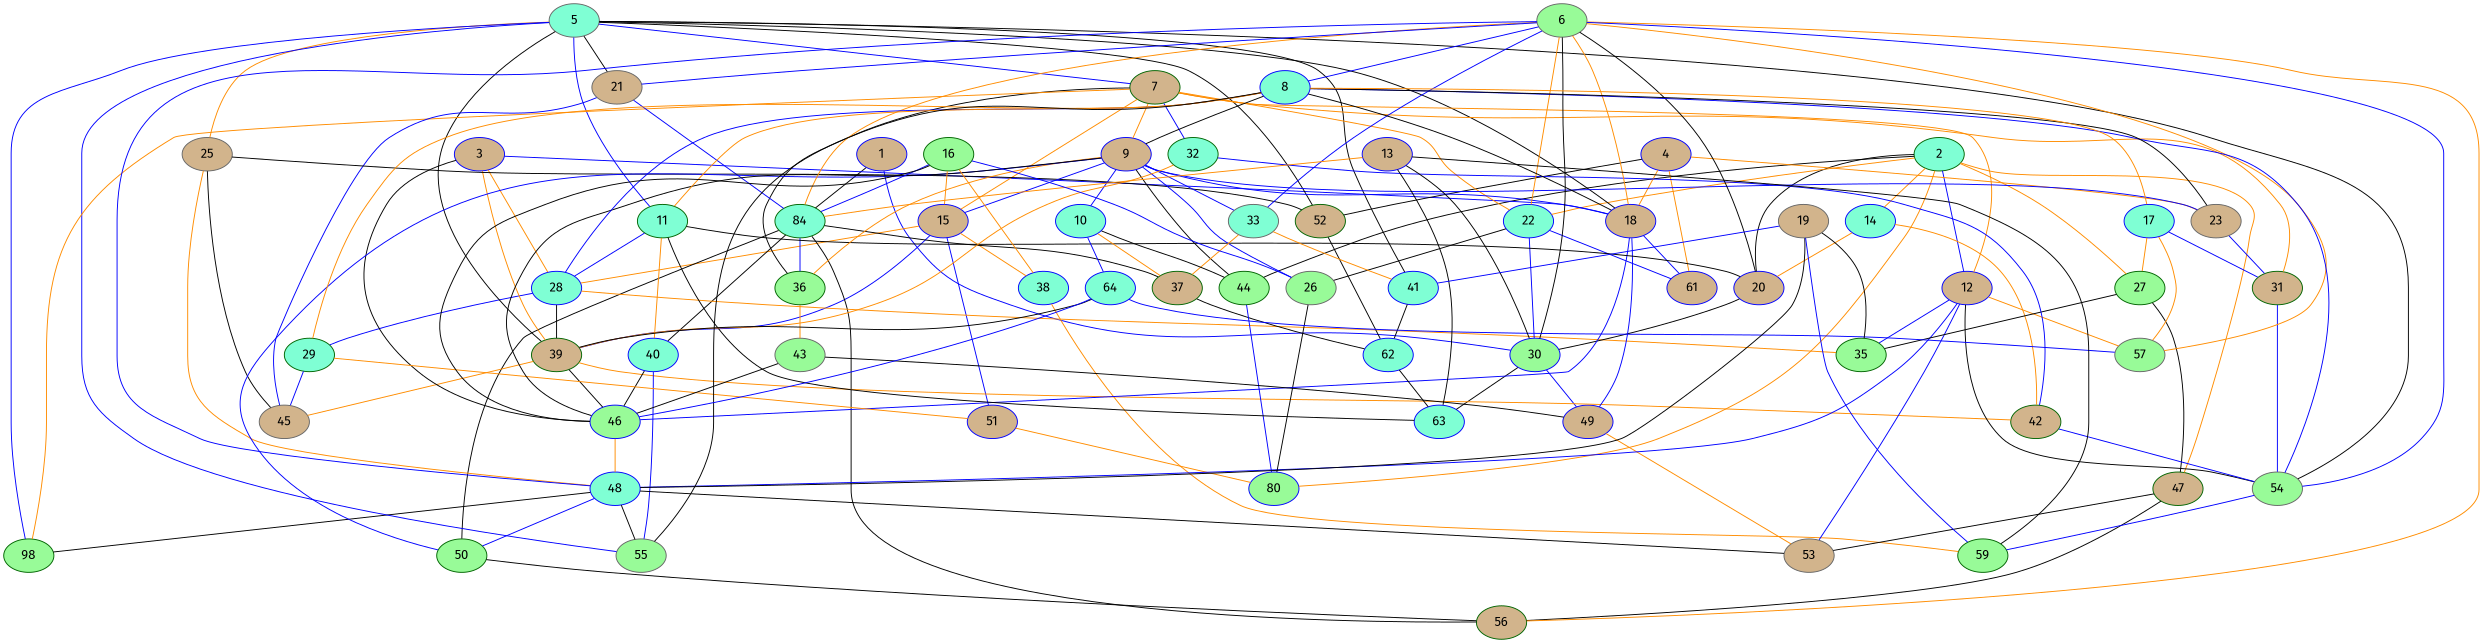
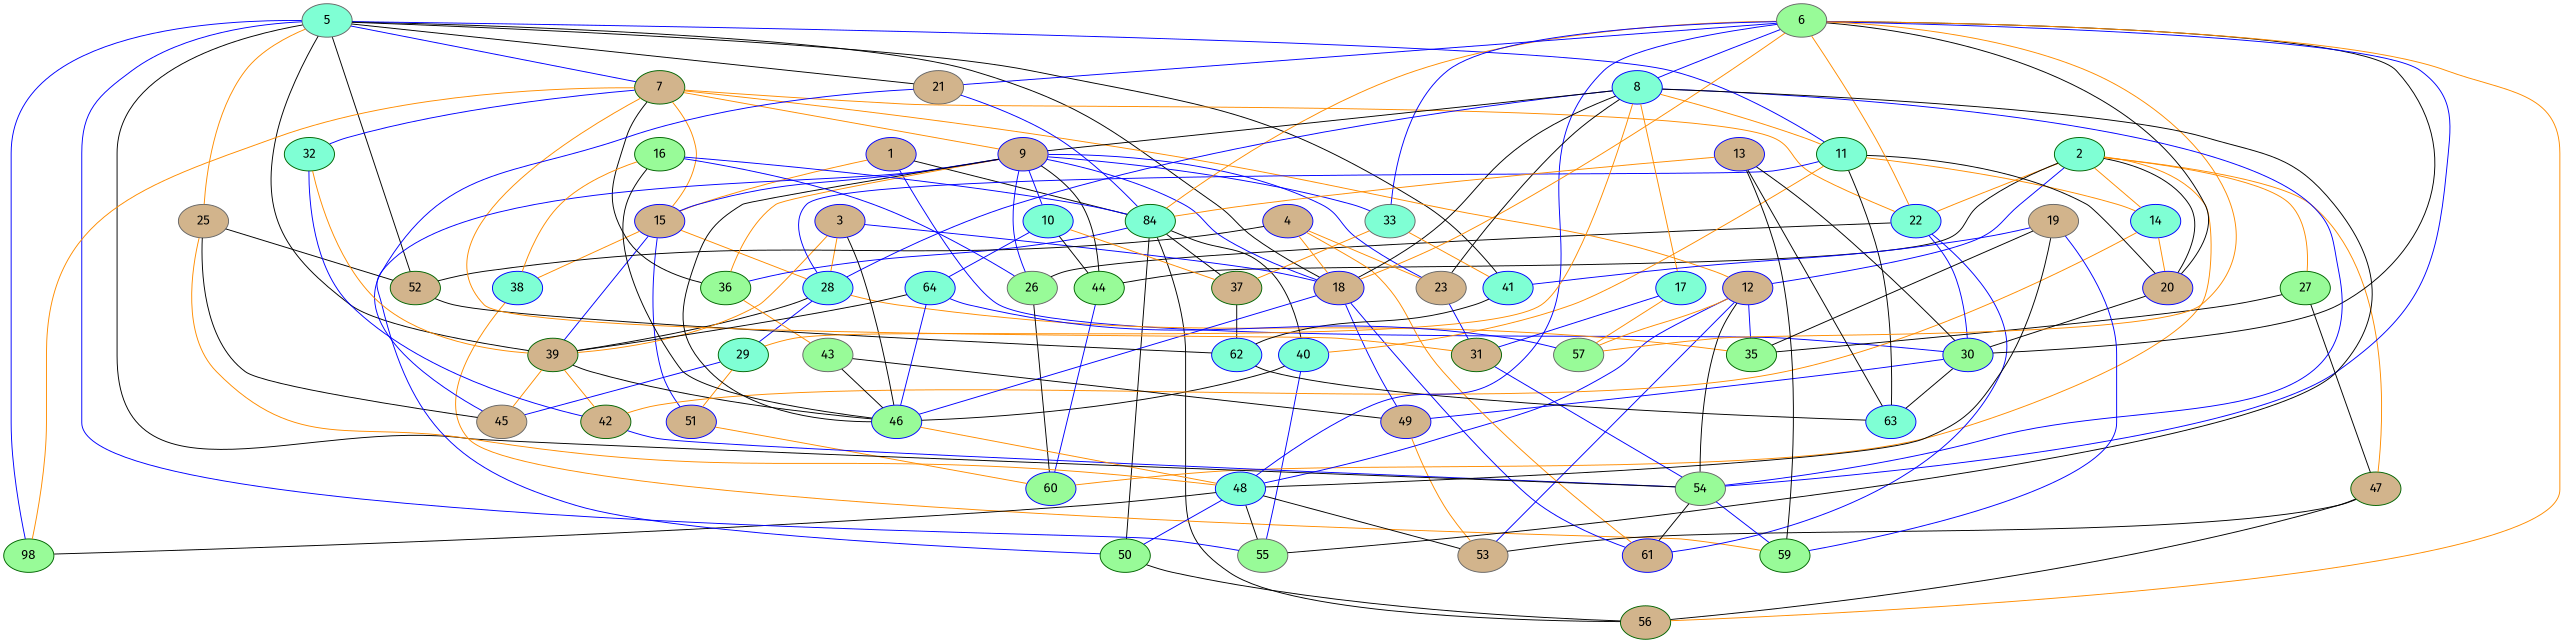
none -> (1975, 173)
(946, 184) -> (773, 182)
(2145, 254) -> none
(1274, 489) -> (1051, 489)
none -> (1674, 522)
